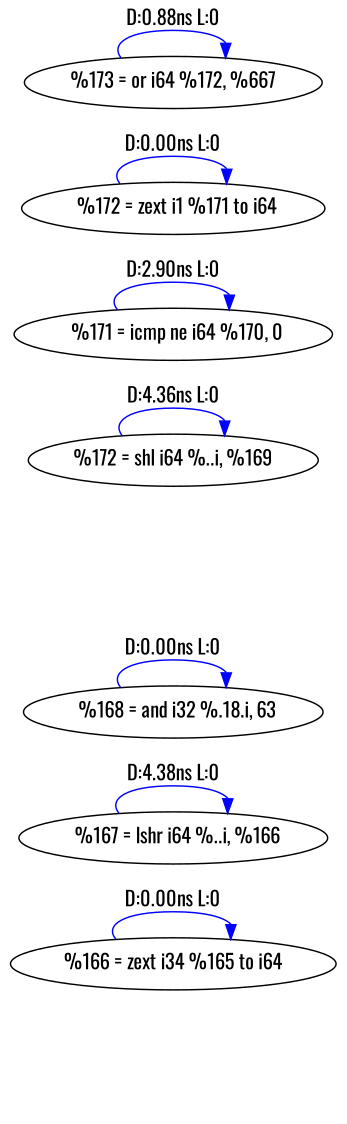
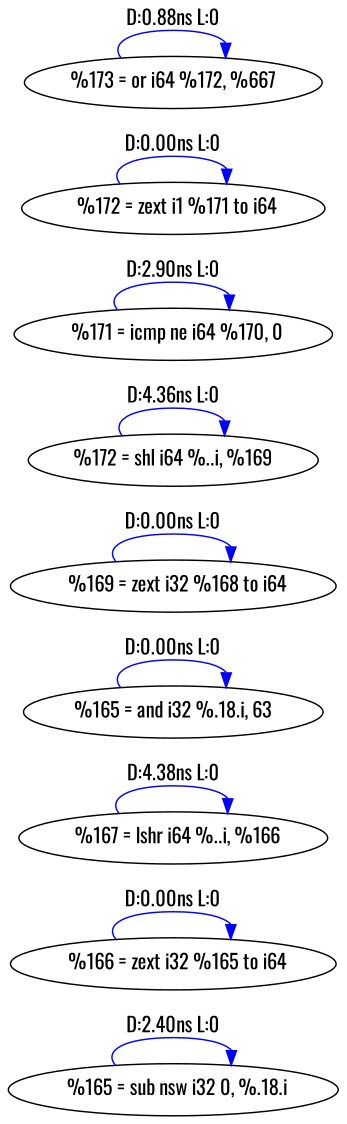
none -> (173, 586)
(173, 712) -> (173, 712)
(173, 964) -> (173, 964)
none -> (173, 1090)
